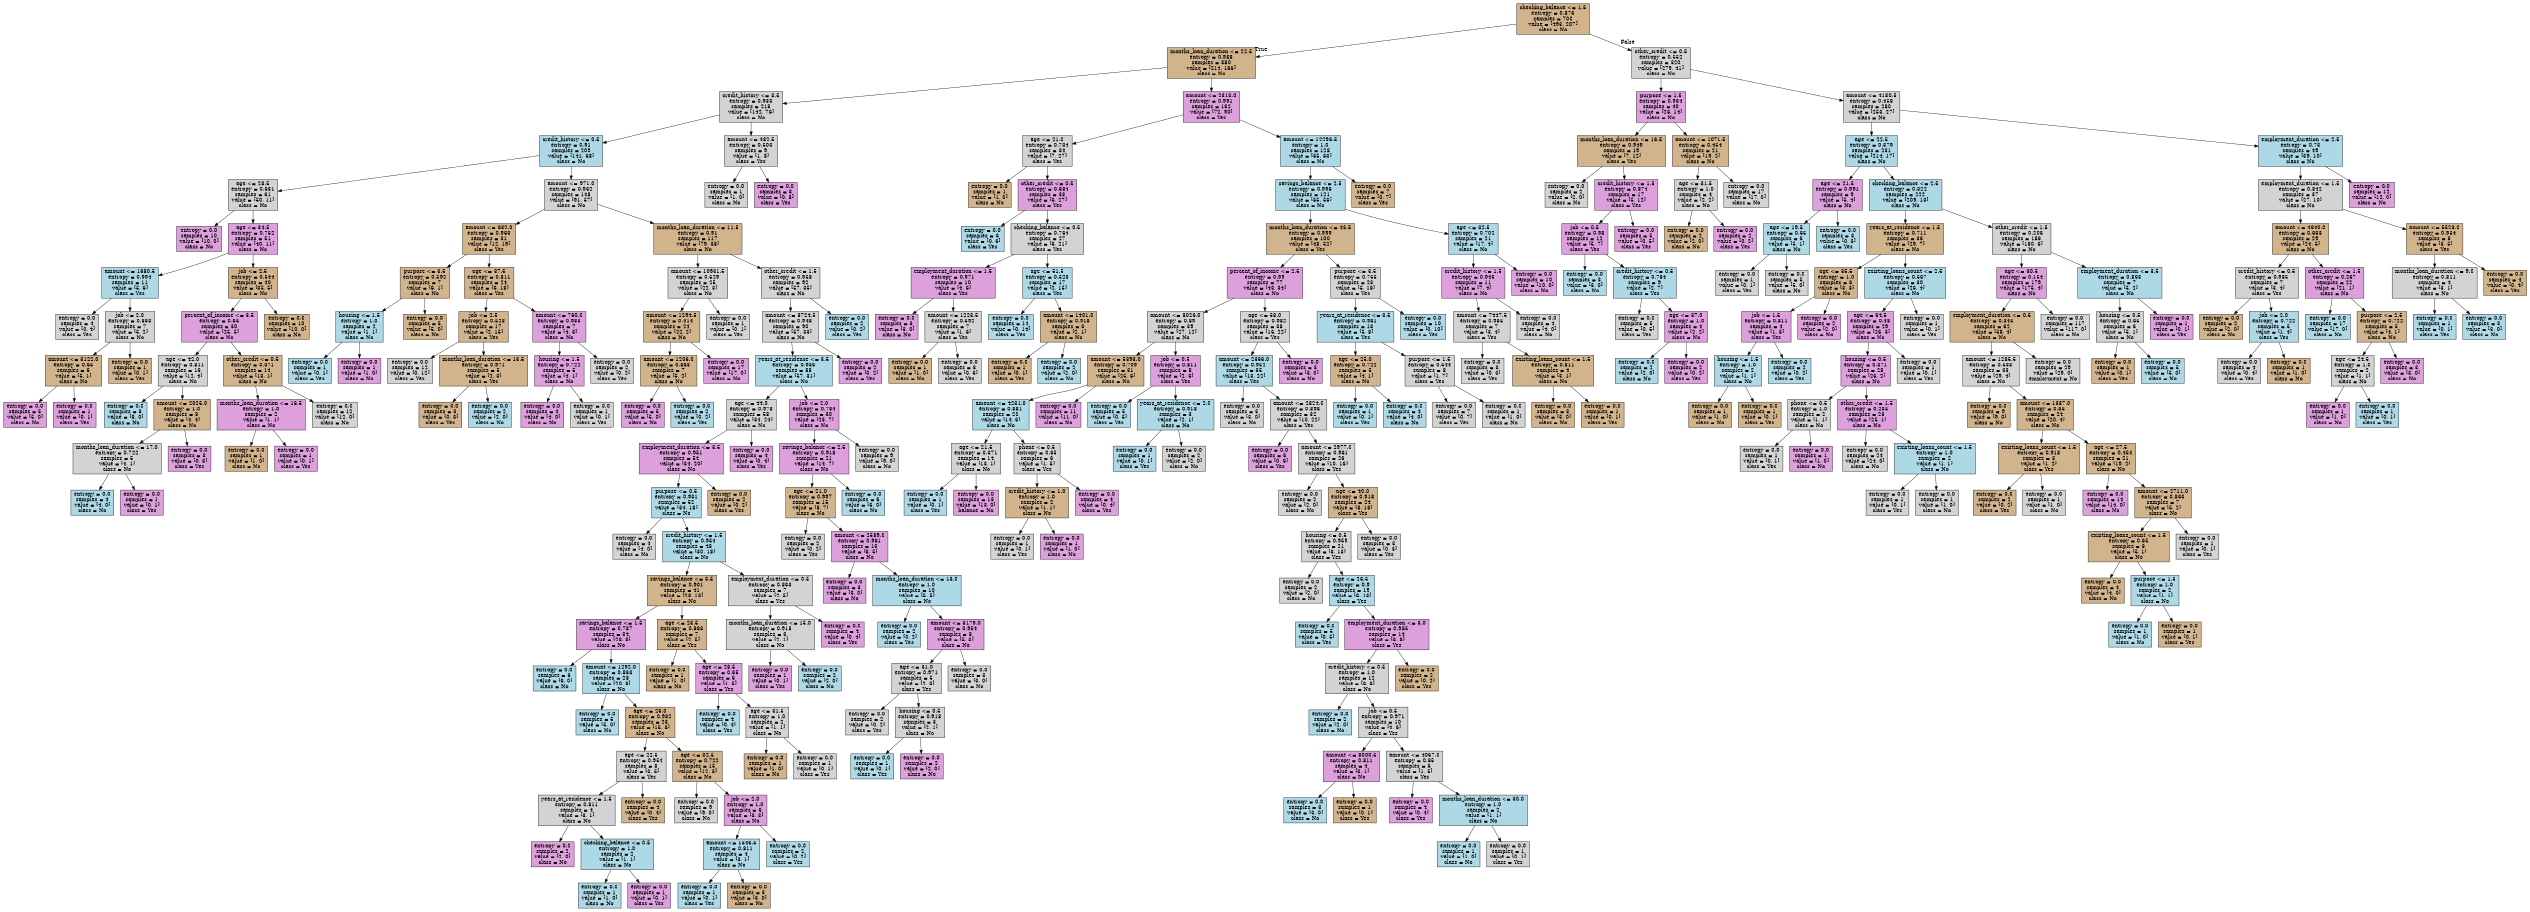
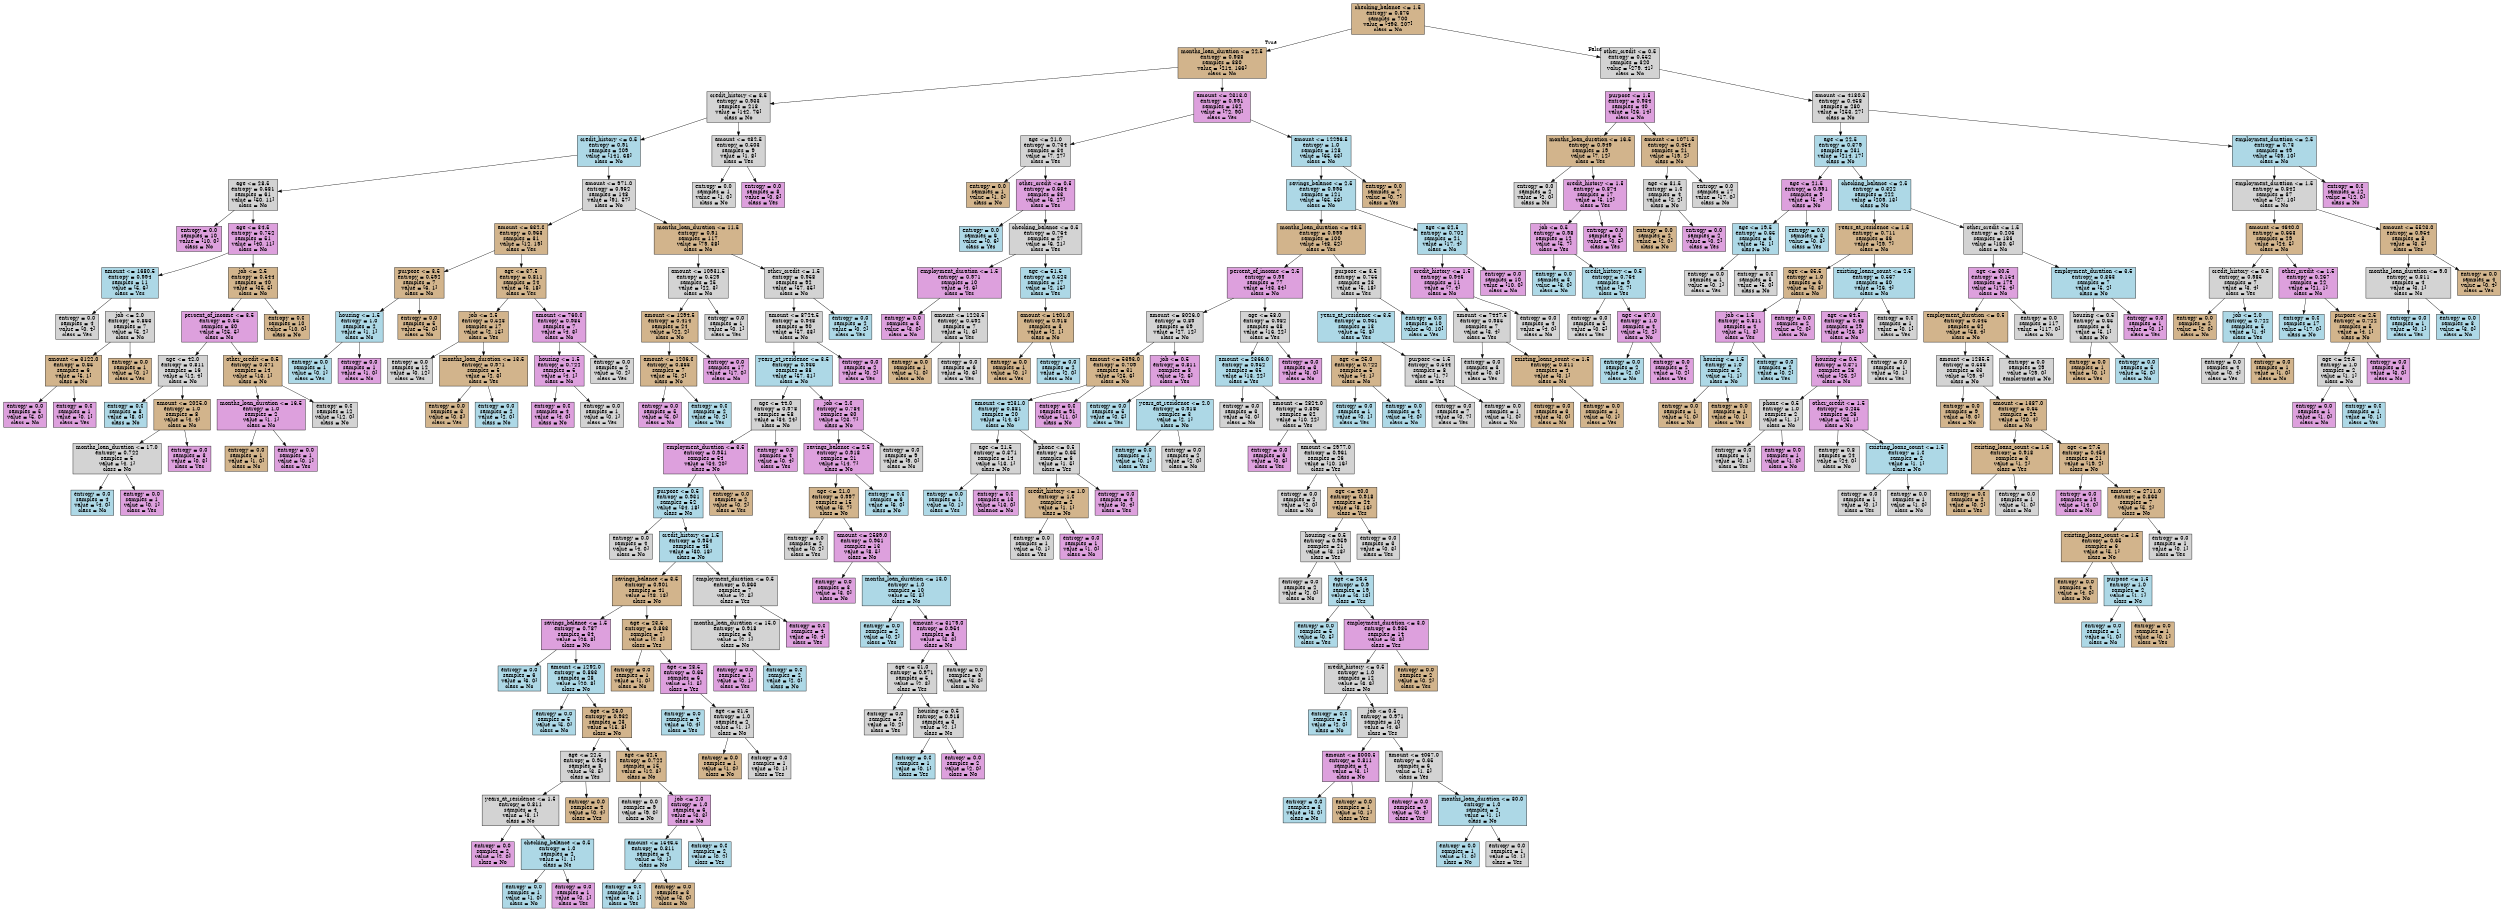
(1011, 327) -> none
(1058, 415) -> (1058, 415)
(1865, 459) -> (1837, 459)
